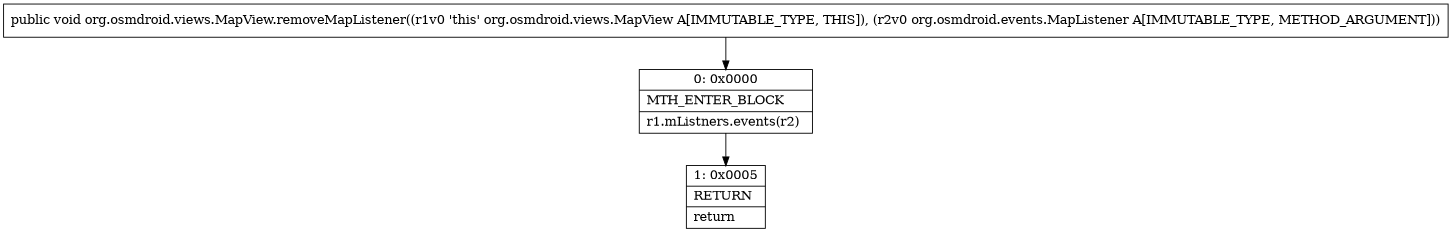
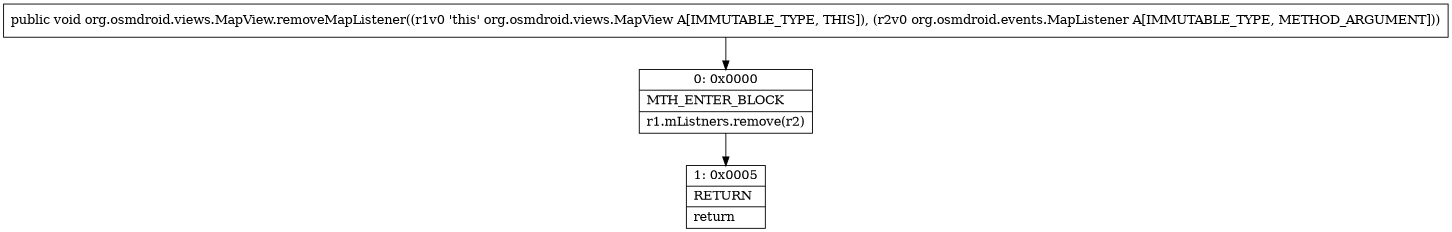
(723, 122) -> (726, 122)
